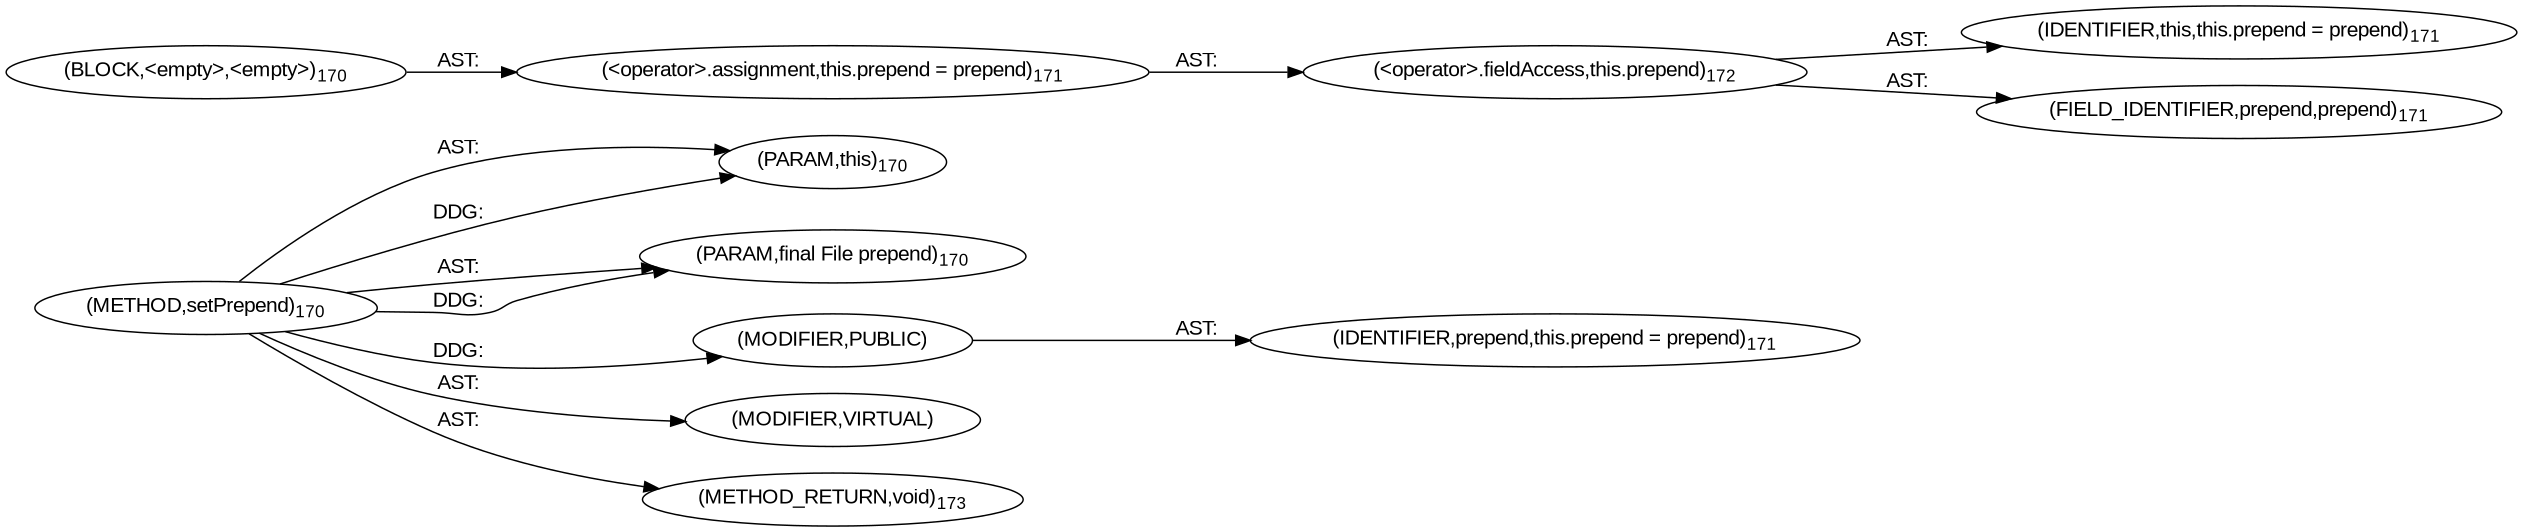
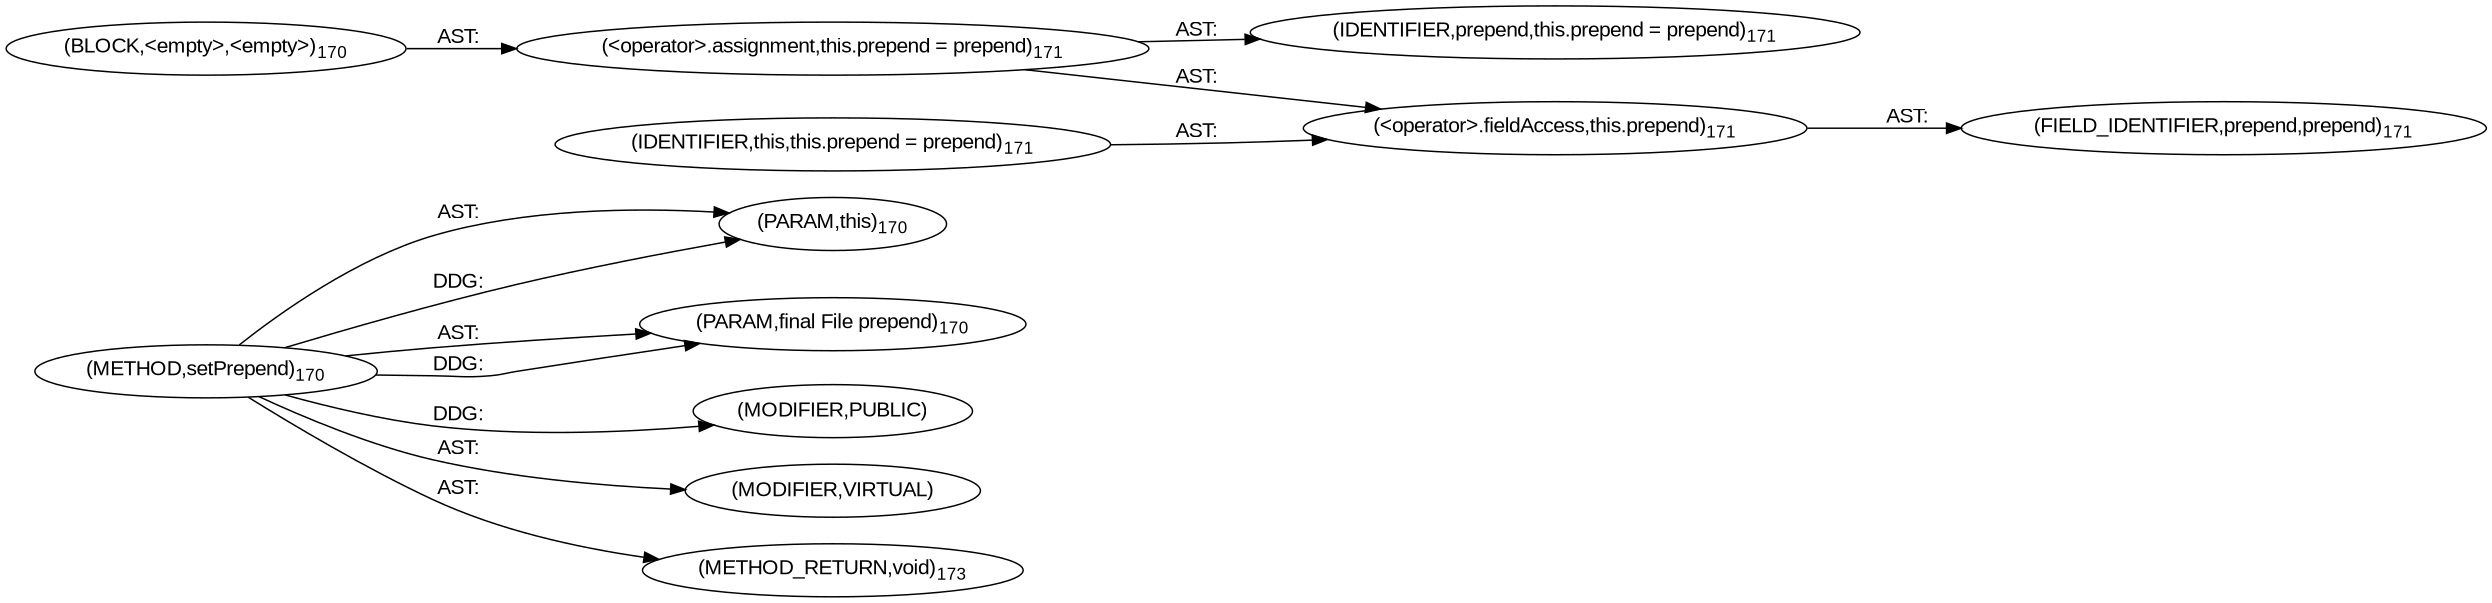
(1881, 53) -> (1211, 143)
(1722, 70) -> (1722, 126)
(1104, 340) -> (1192, 41)
